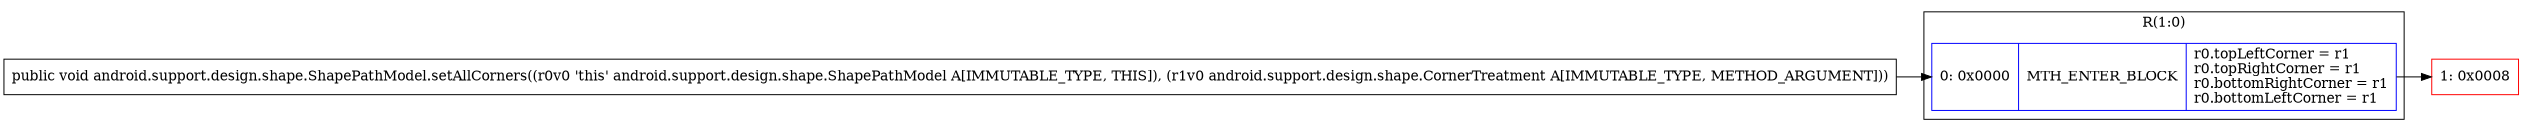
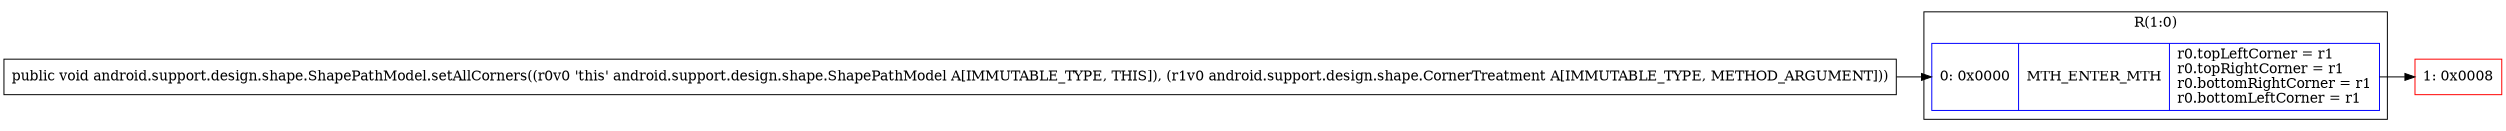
(2102, 76) -> (2094, 76)
